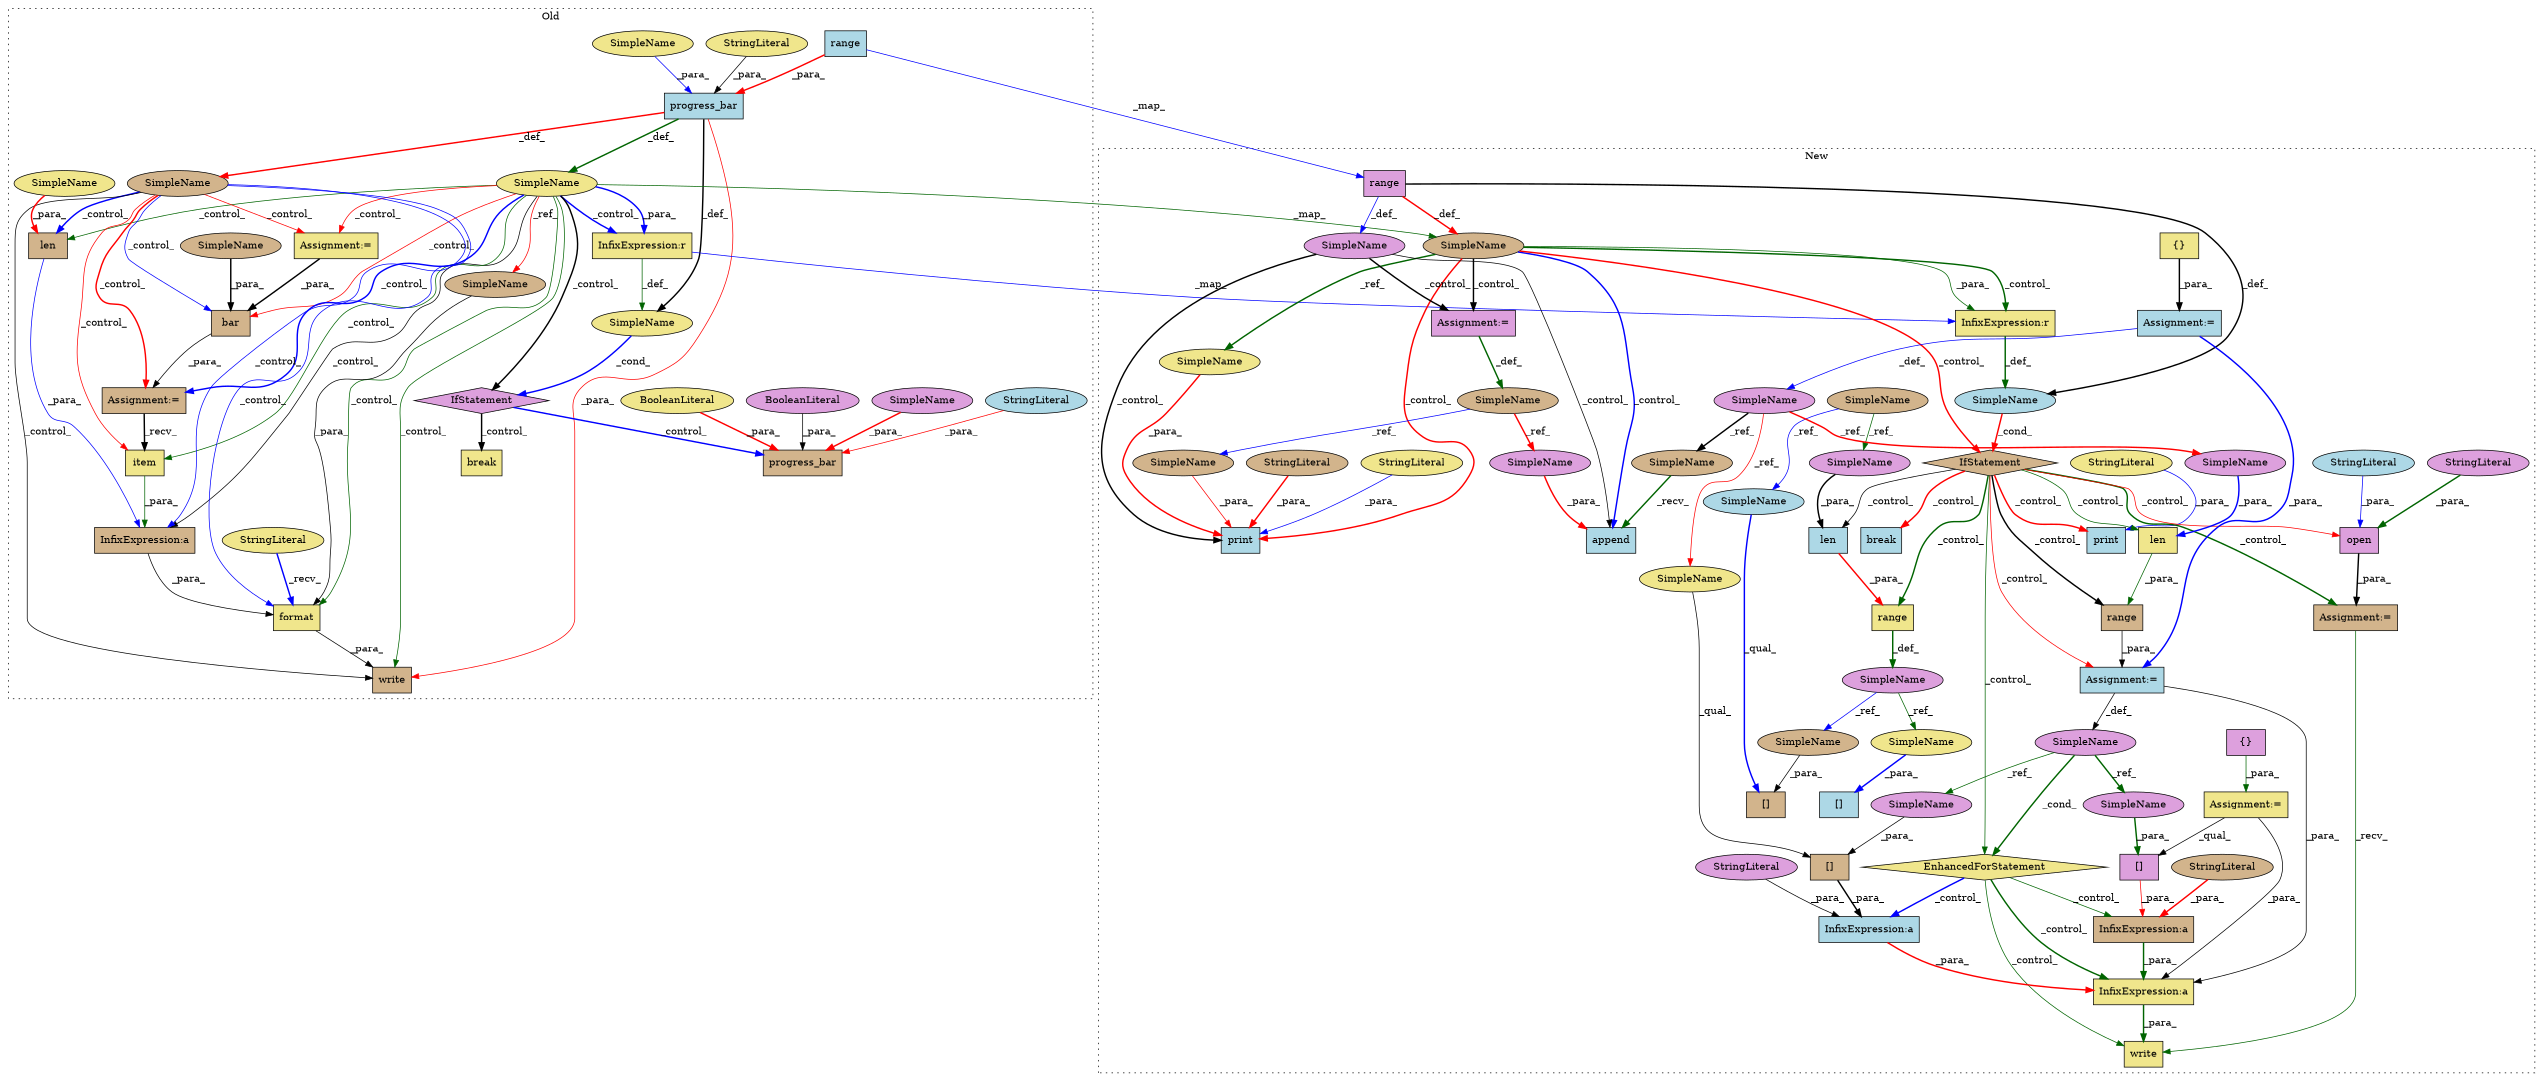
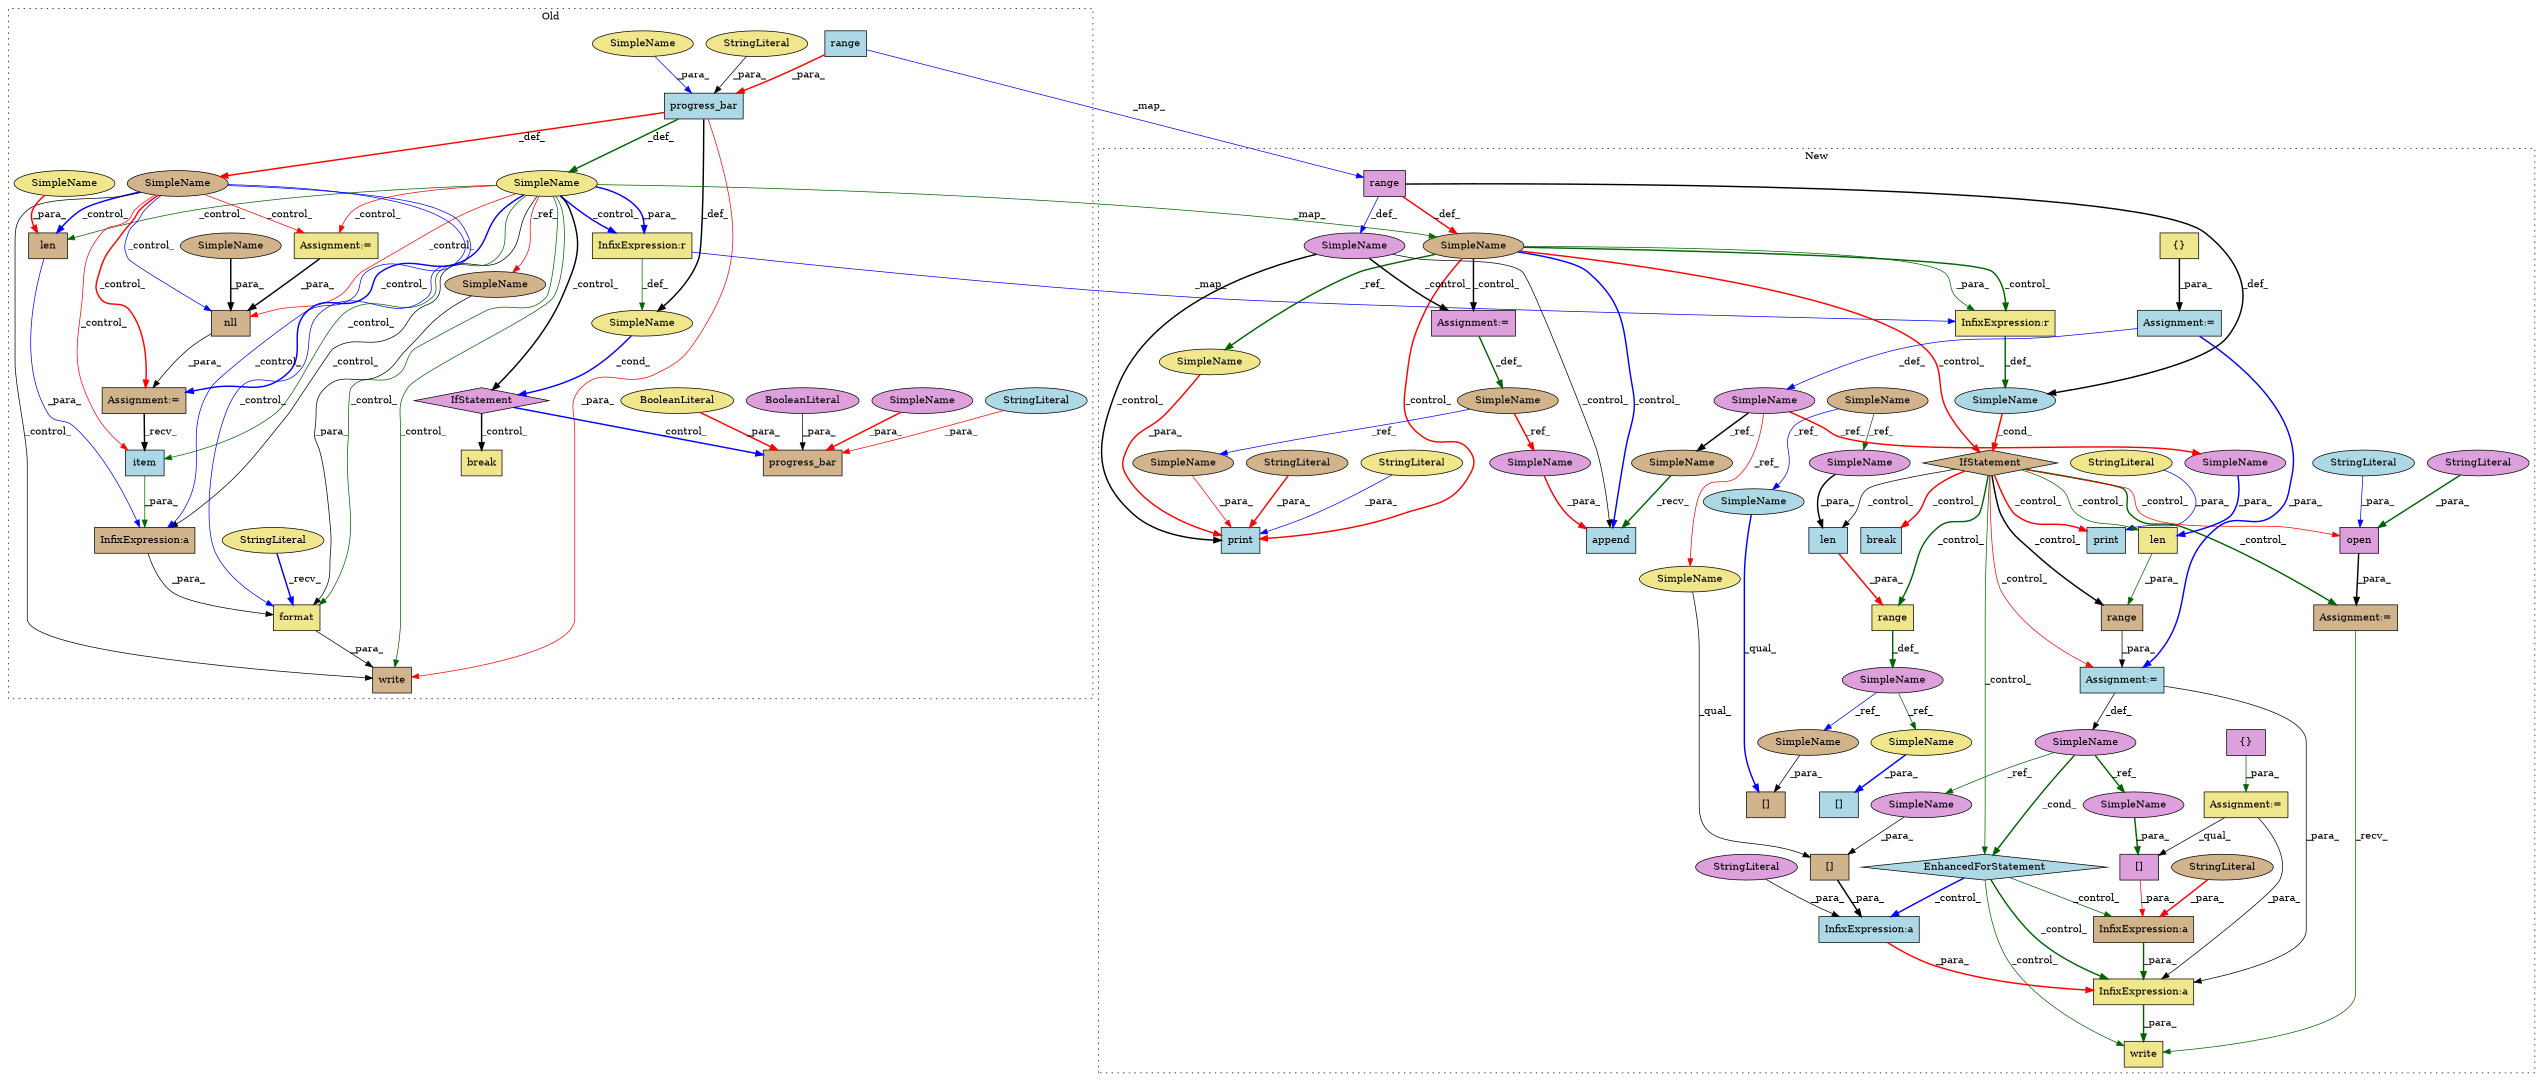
(231, 323) -> (231, 323)
(145, 463) -> (145, 463)
(1984, 867) -> (1984, 867)
